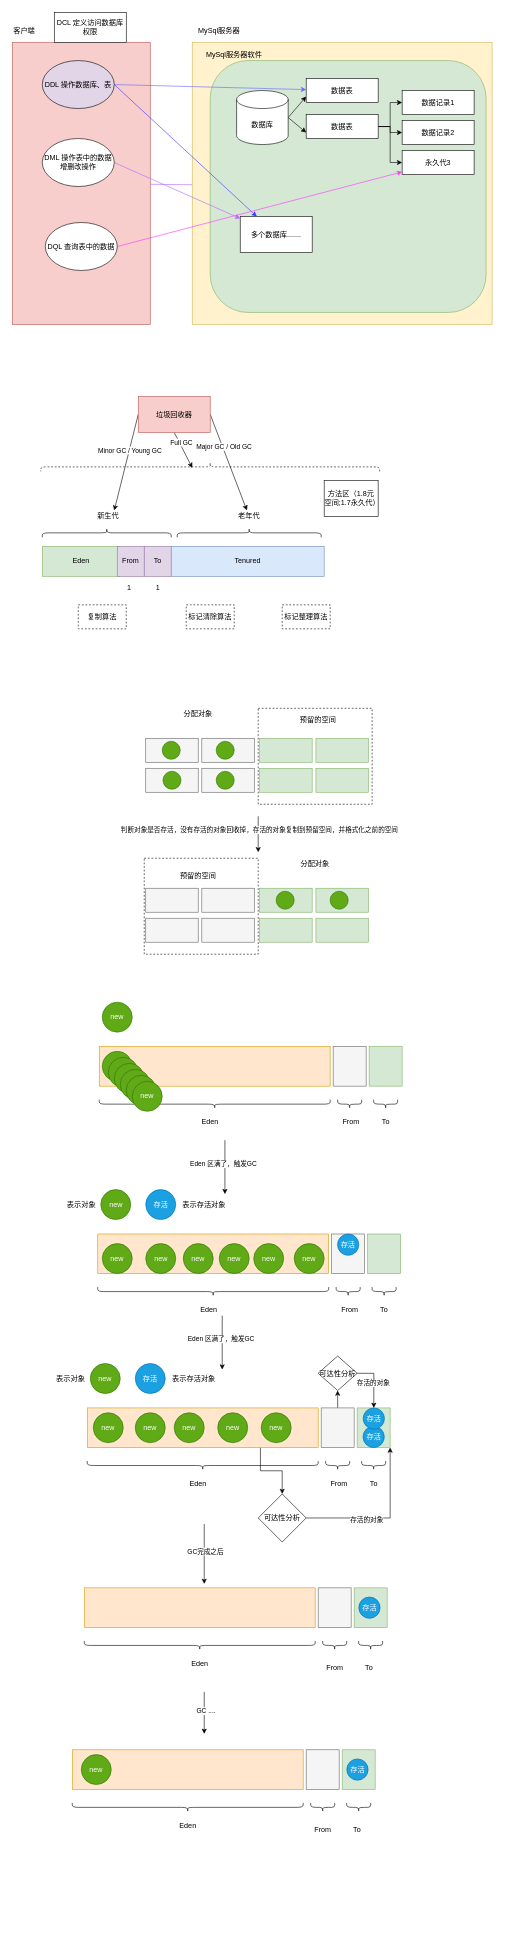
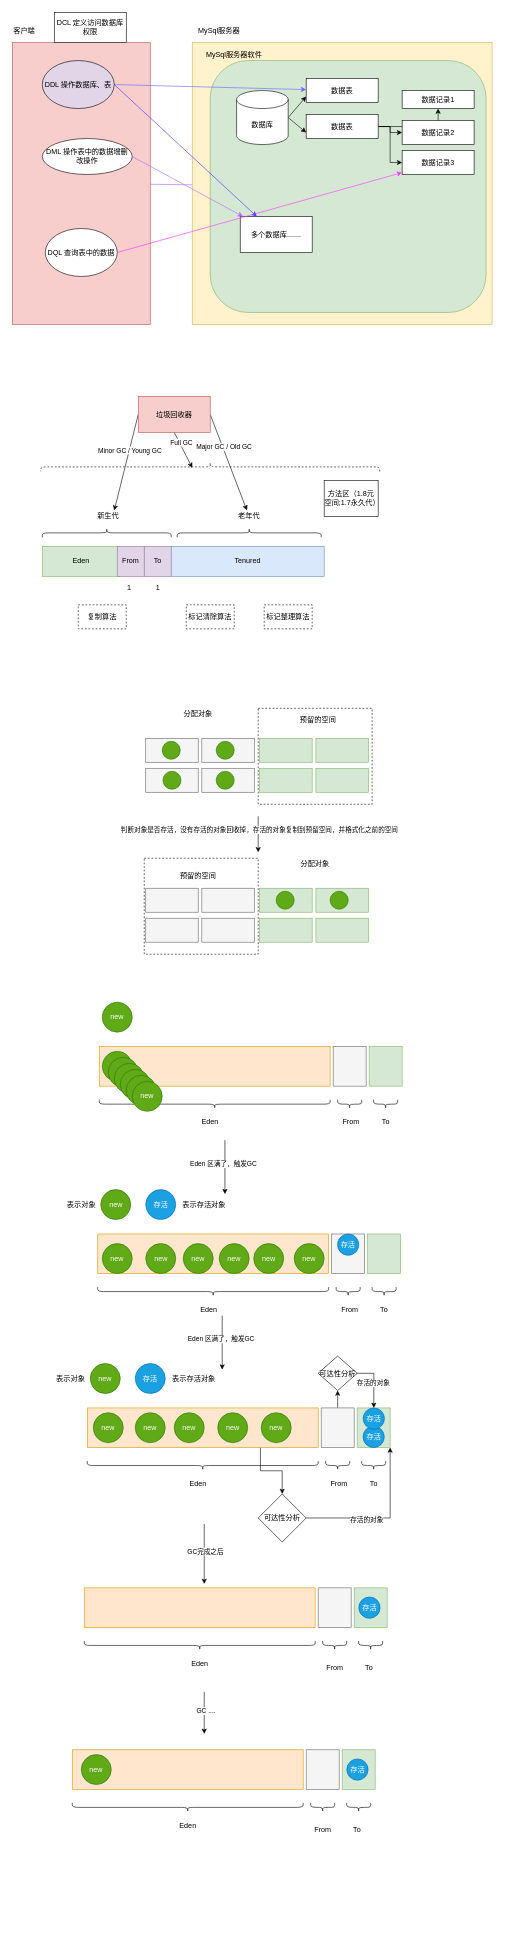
(438, 102) -> (438, 99)
(78, 162) -> (87, 156)
(438, 162) -> (438, 162)
(81, 246) -> (81, 252)
(306, 617) -> (288, 617)
